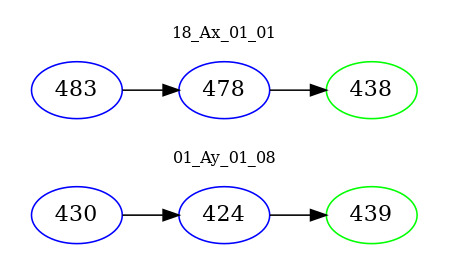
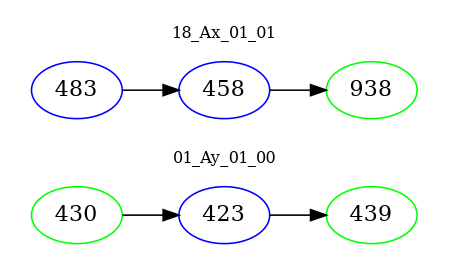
(224, 90) -> (224, 90)
(372, 90) -> (372, 90)
(224, 159) -> (224, 159)
(77, 215) -> (77, 215)
(224, 215) -> (224, 215)
